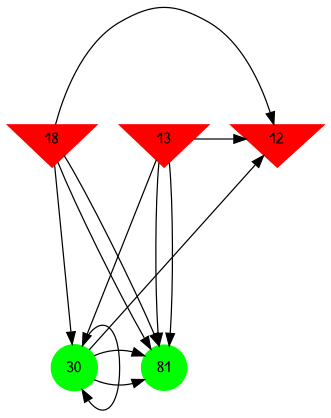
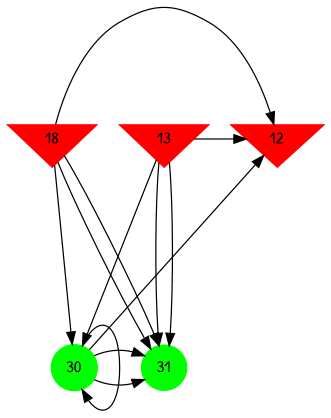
(164, 368) -> (164, 368)
